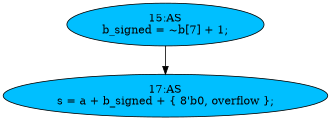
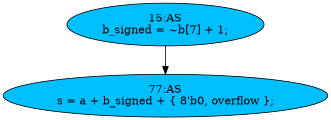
(165, 96) -> (165, 96)
